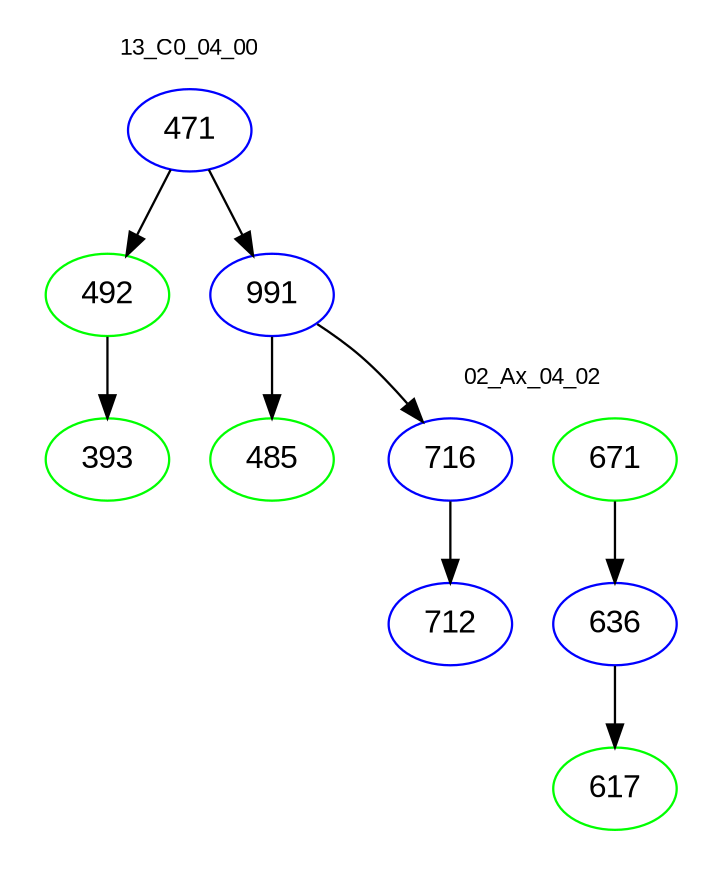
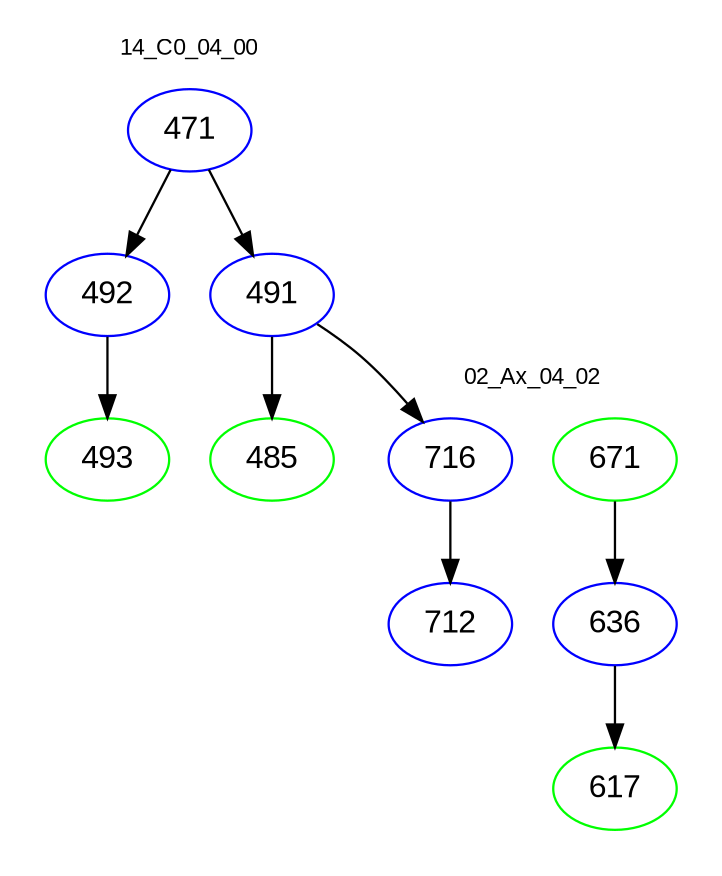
(190, 49) -> (190, 49)
(107, 295) -> (107, 295)
(272, 295) -> (272, 295)
(107, 460) -> (107, 460)
